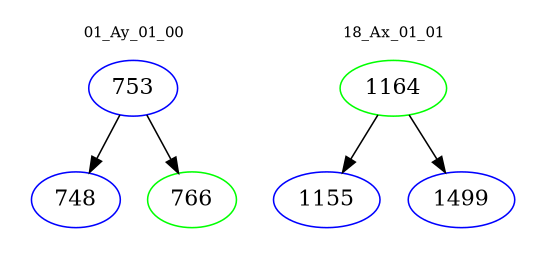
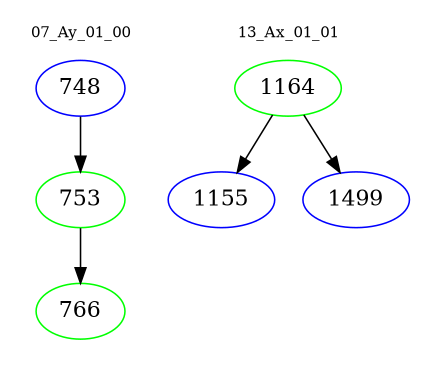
(134, 33) -> (81, 33)
(394, 33) -> (289, 33)
(133, 88) -> (81, 200)
(108, 137) -> (81, 136)
